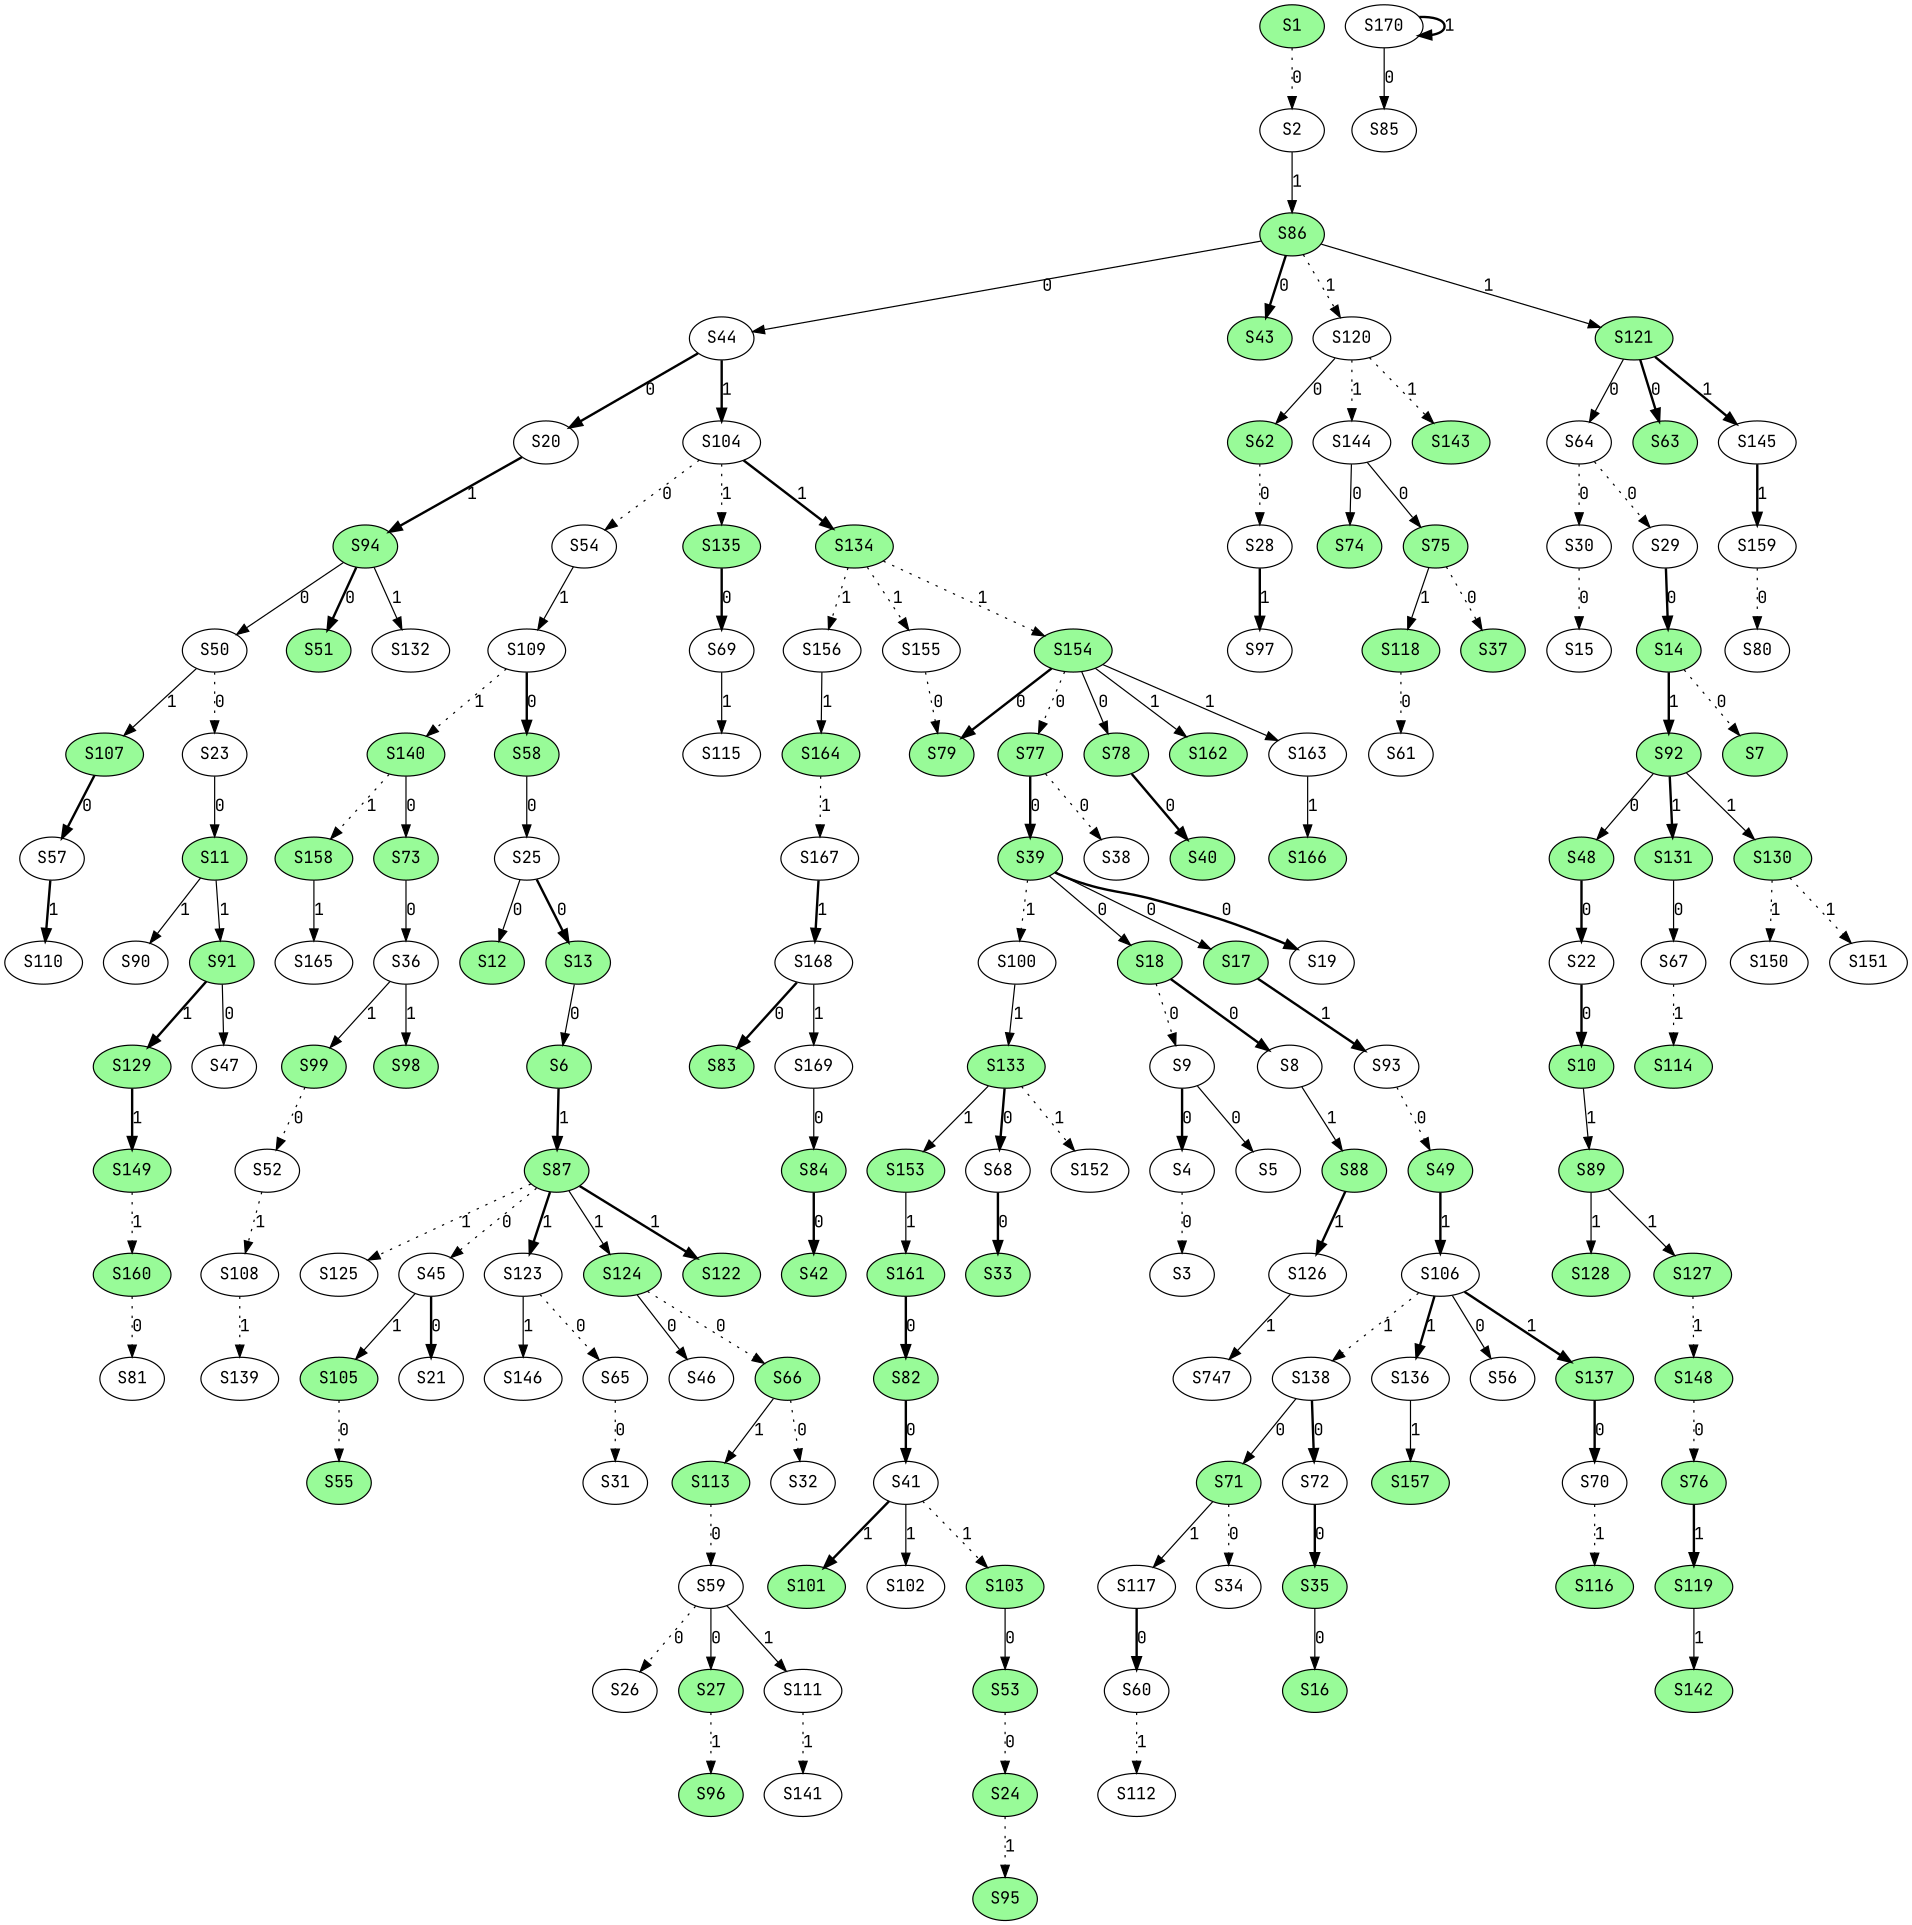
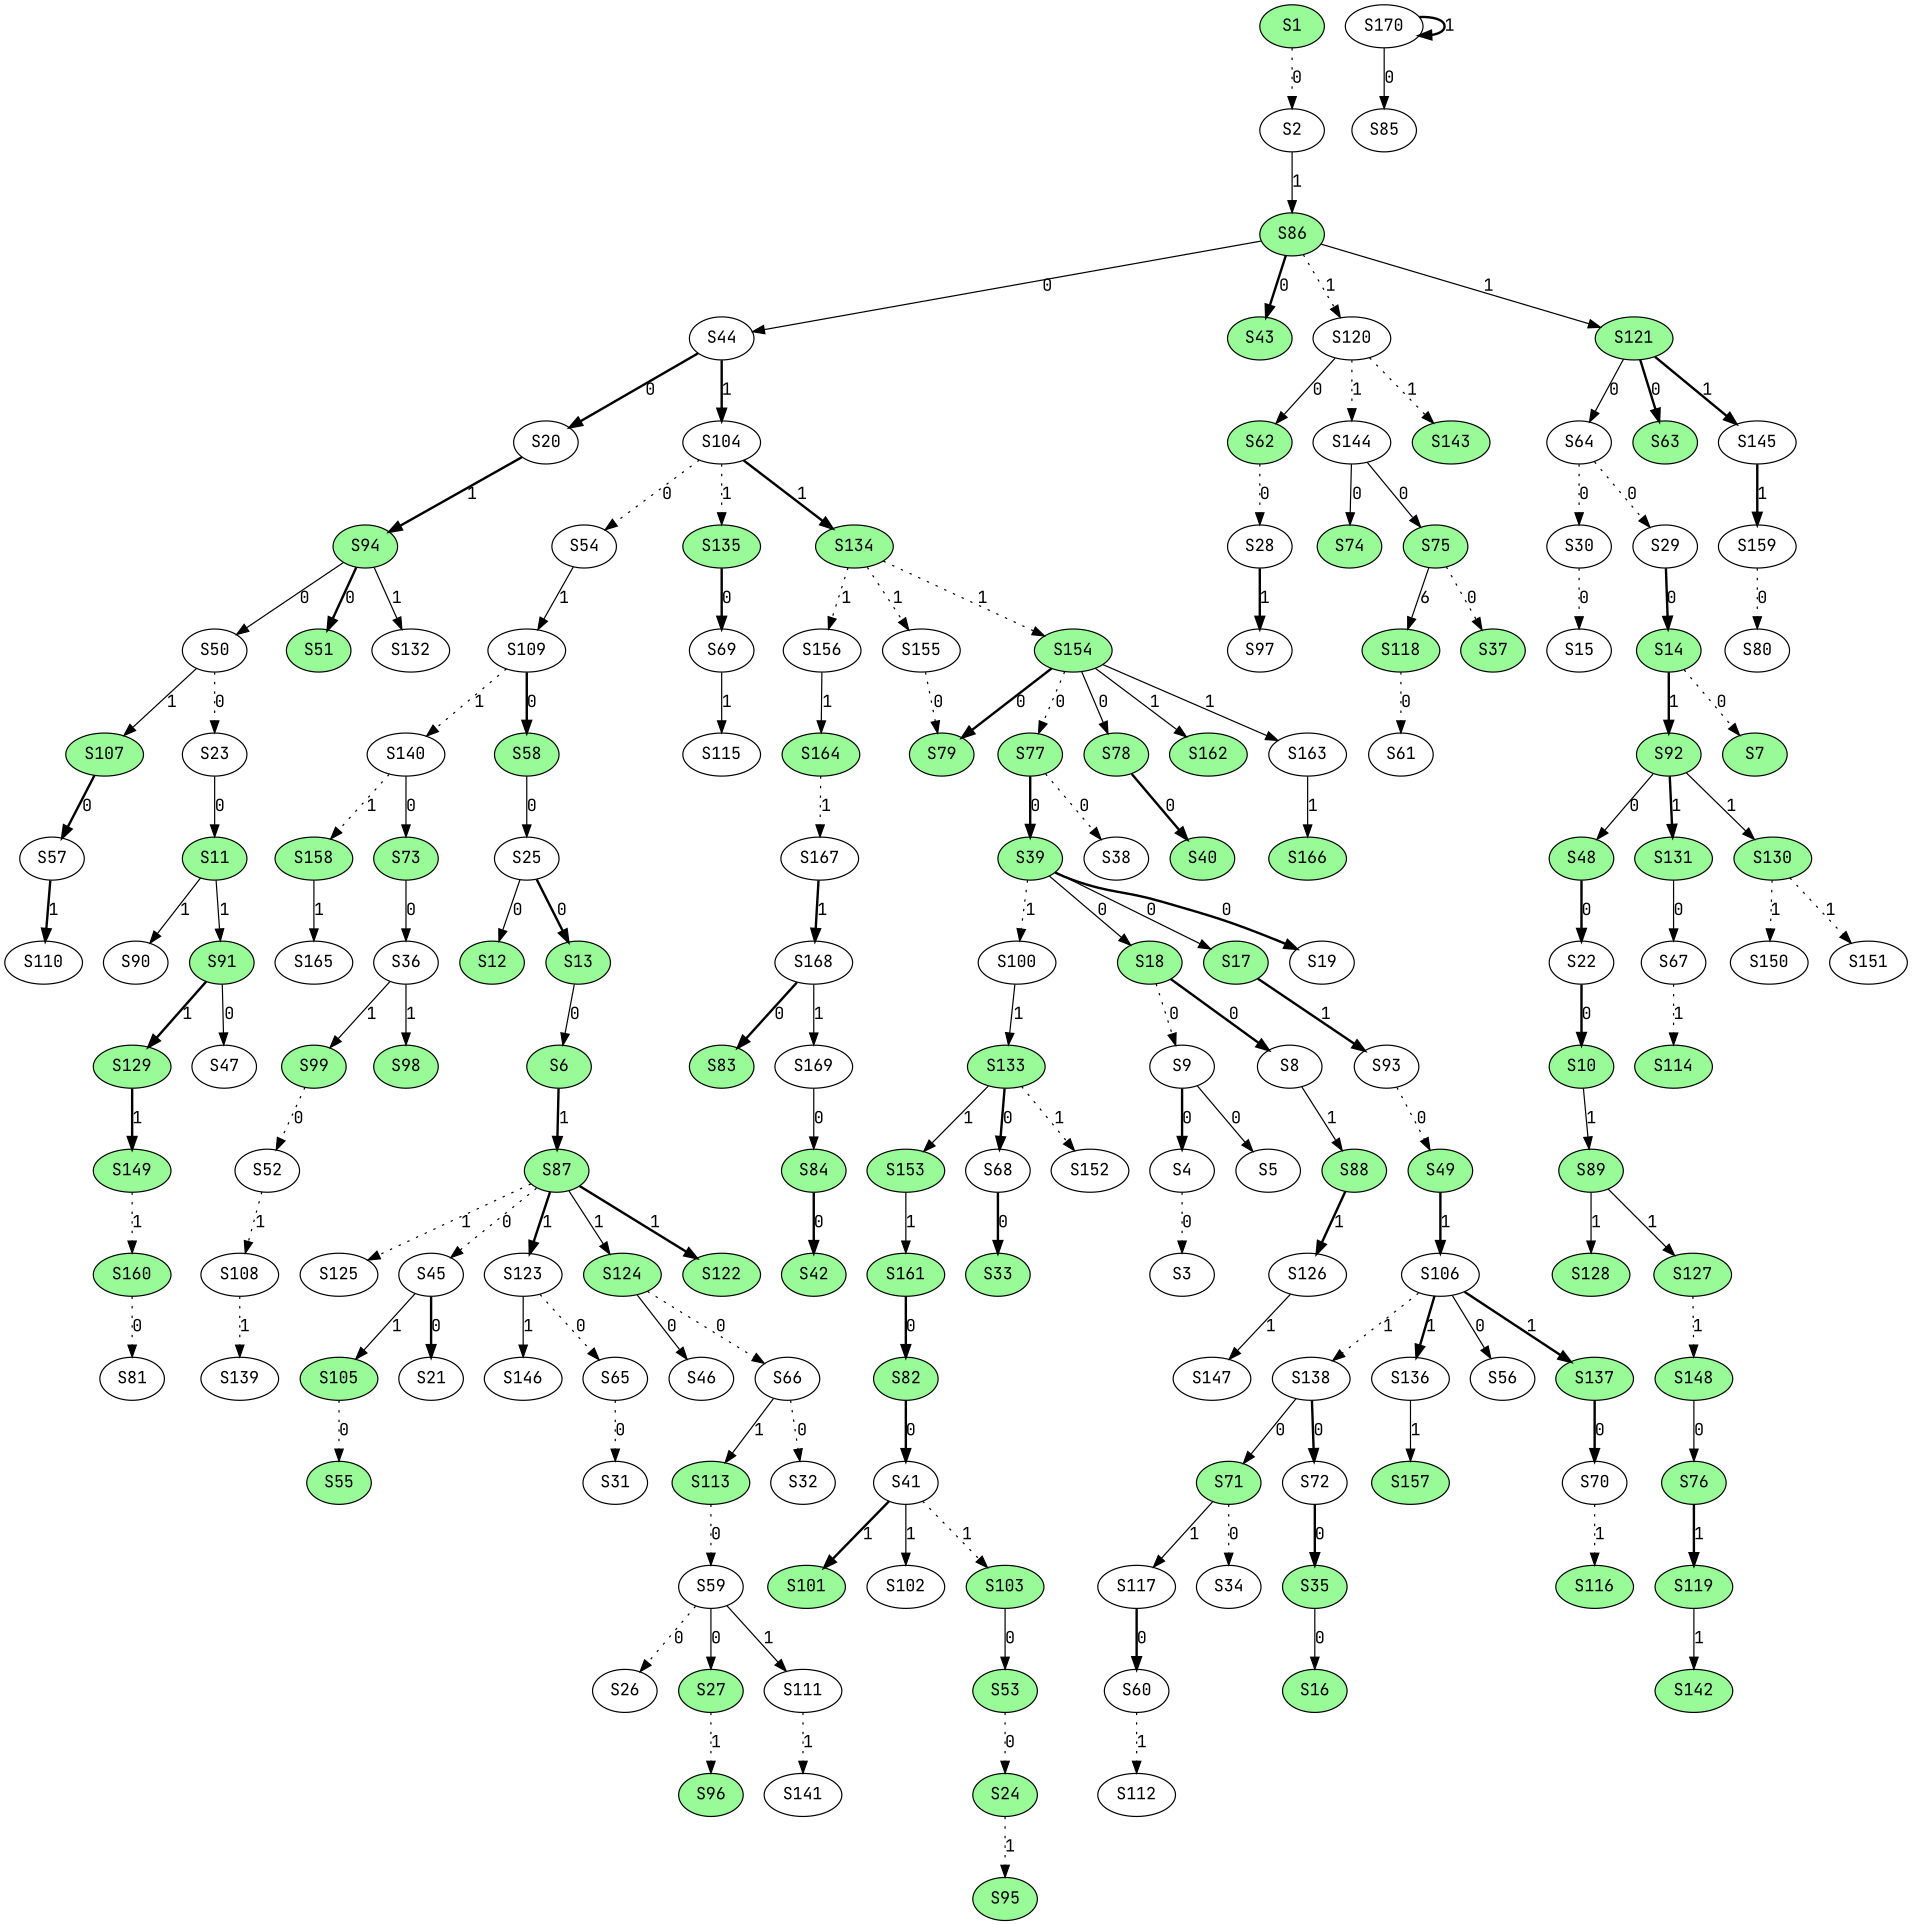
(1425, 599) -> (1425, 599)
(406, 755) -> (406, 755)
(787, 1379) -> (787, 1379)
(1212, 1379) -> (1212, 1379)
(1694, 1425) -> (1694, 1425)
